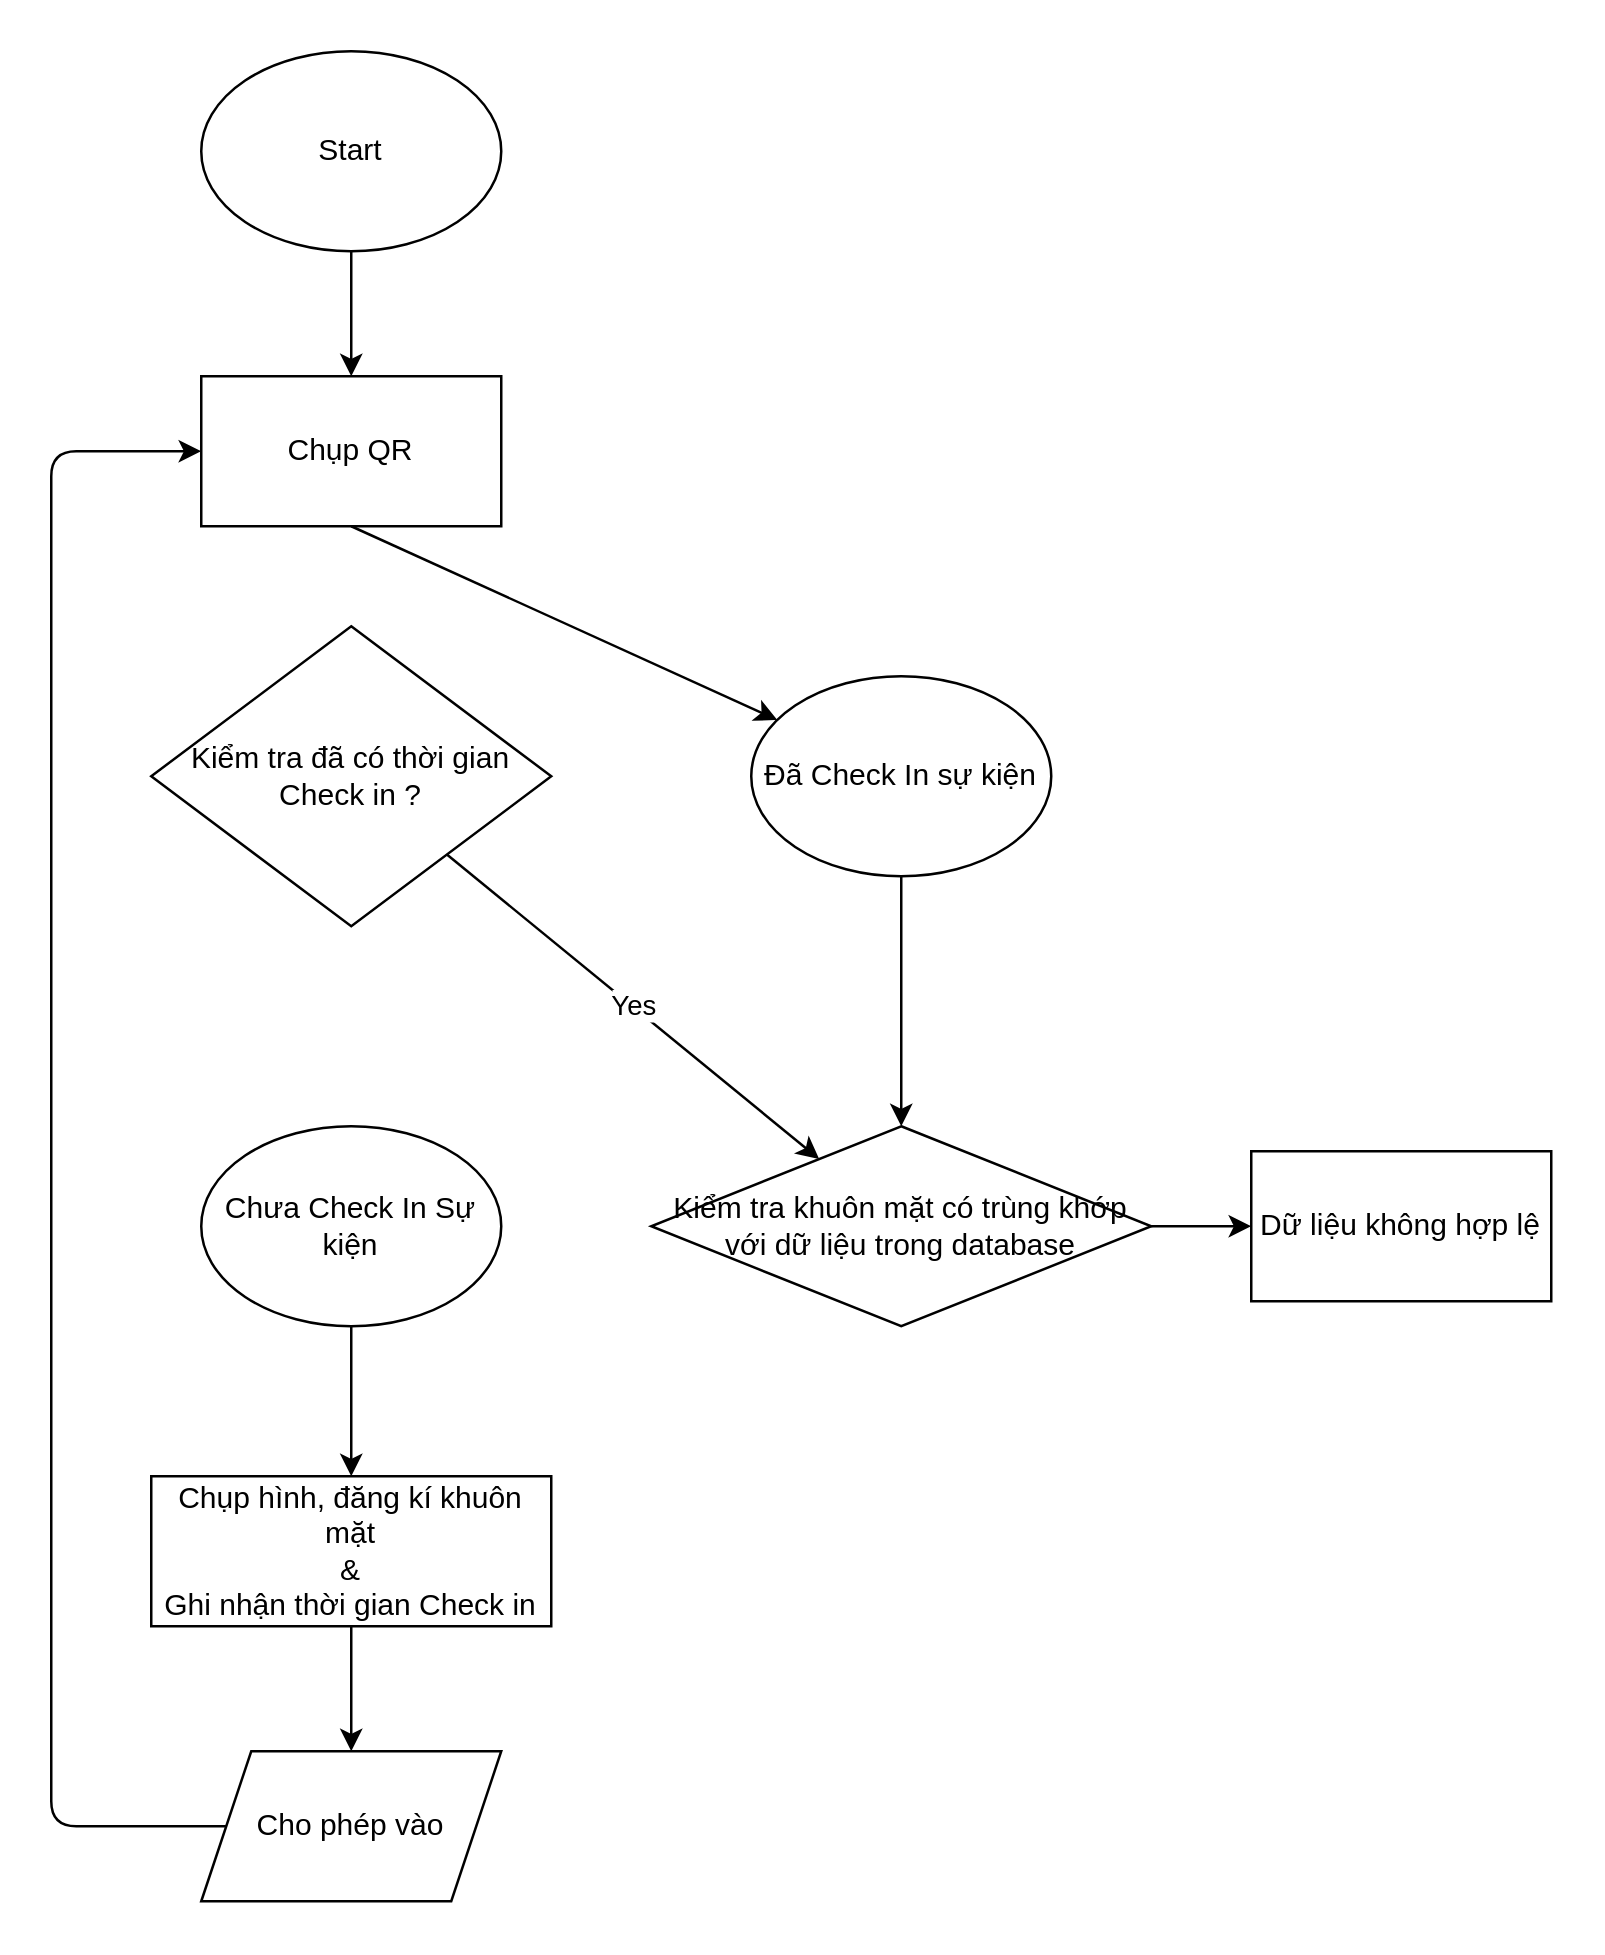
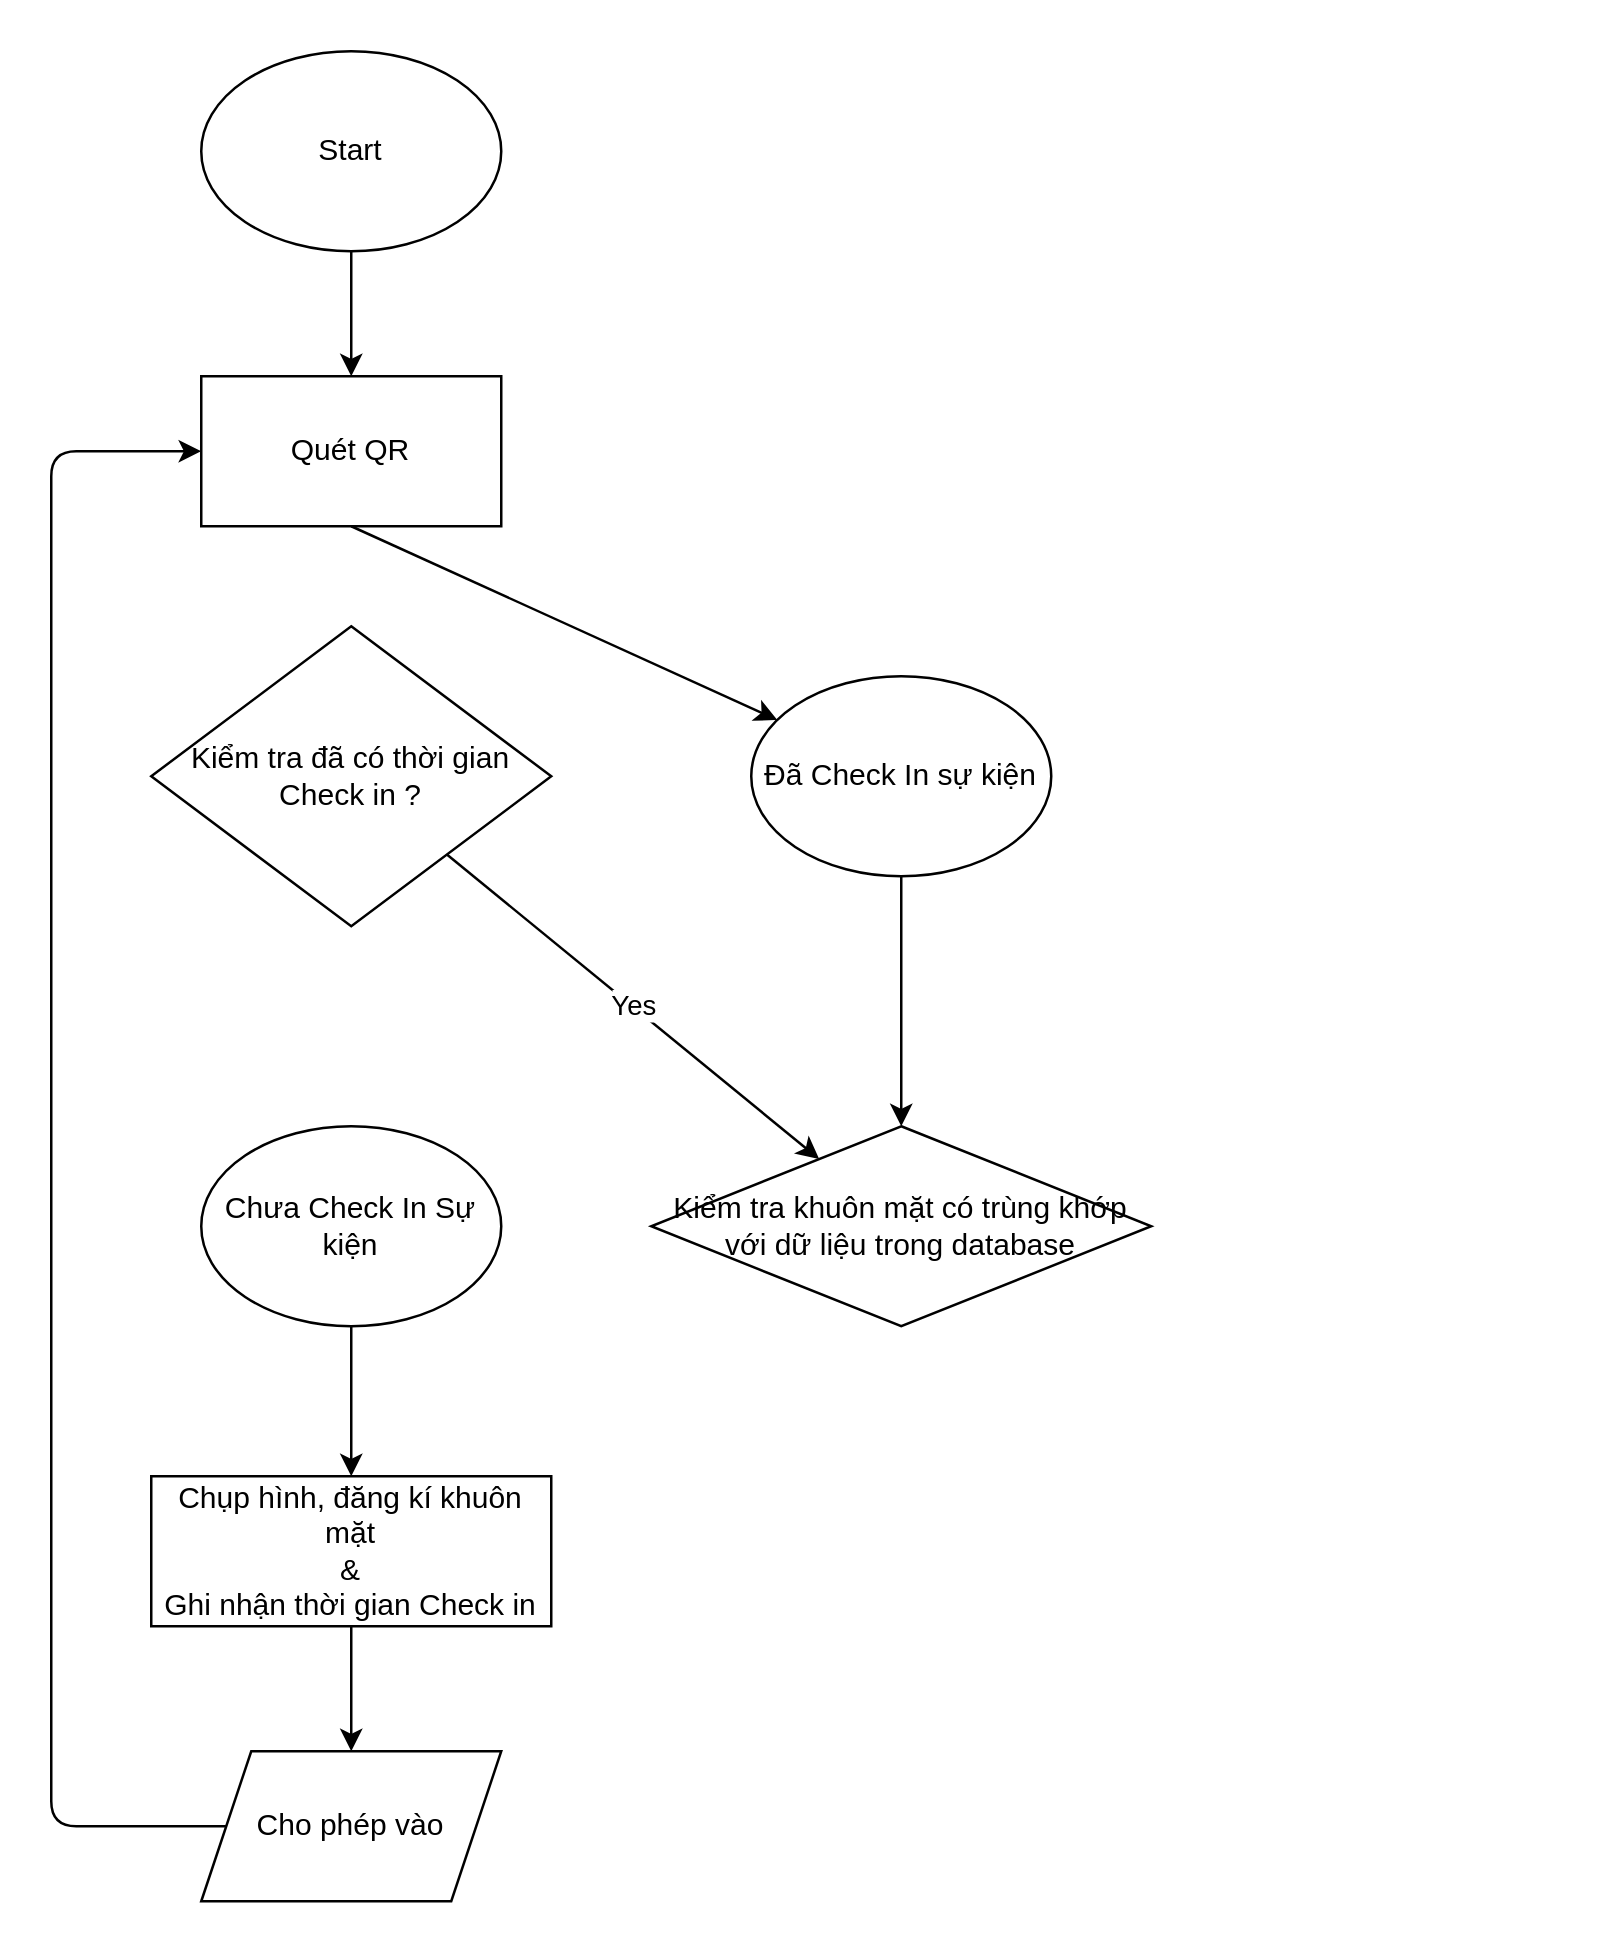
(351, 451) -> (351, 451)
(1193, 1226) -> none
(1401, 1226) -> none
